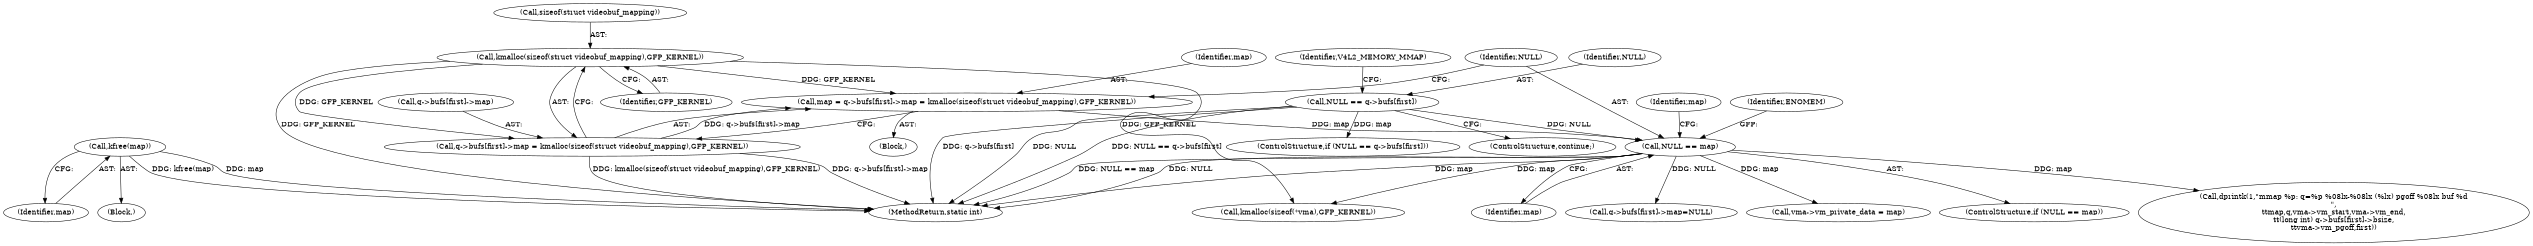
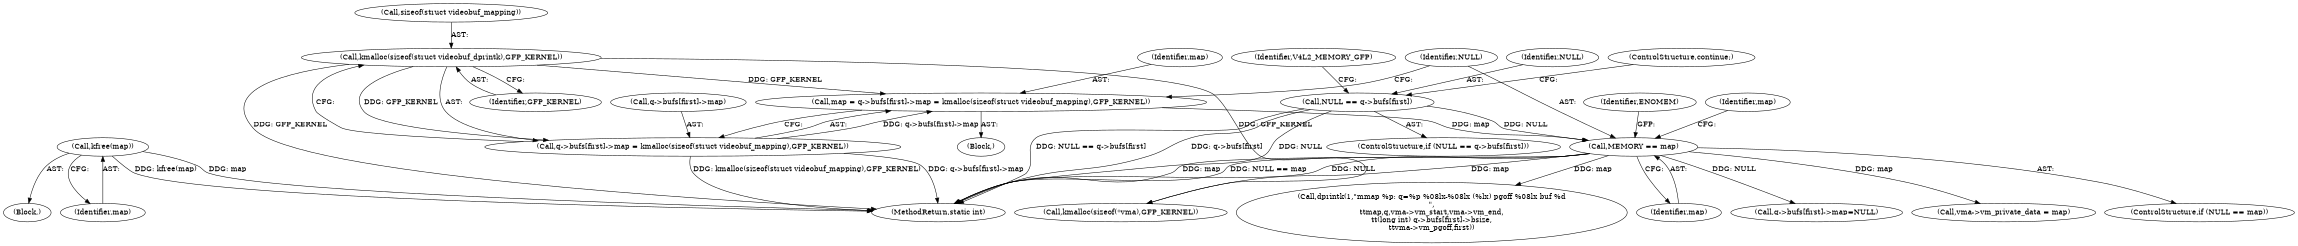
(590, 58) -> (451, 58)
(1363, 58) -> (1314, 58)
(1450, 124) -> (1522, 80)
(1373, 125) -> (1416, 125)
(1680, 147) -> (1634, 147)
